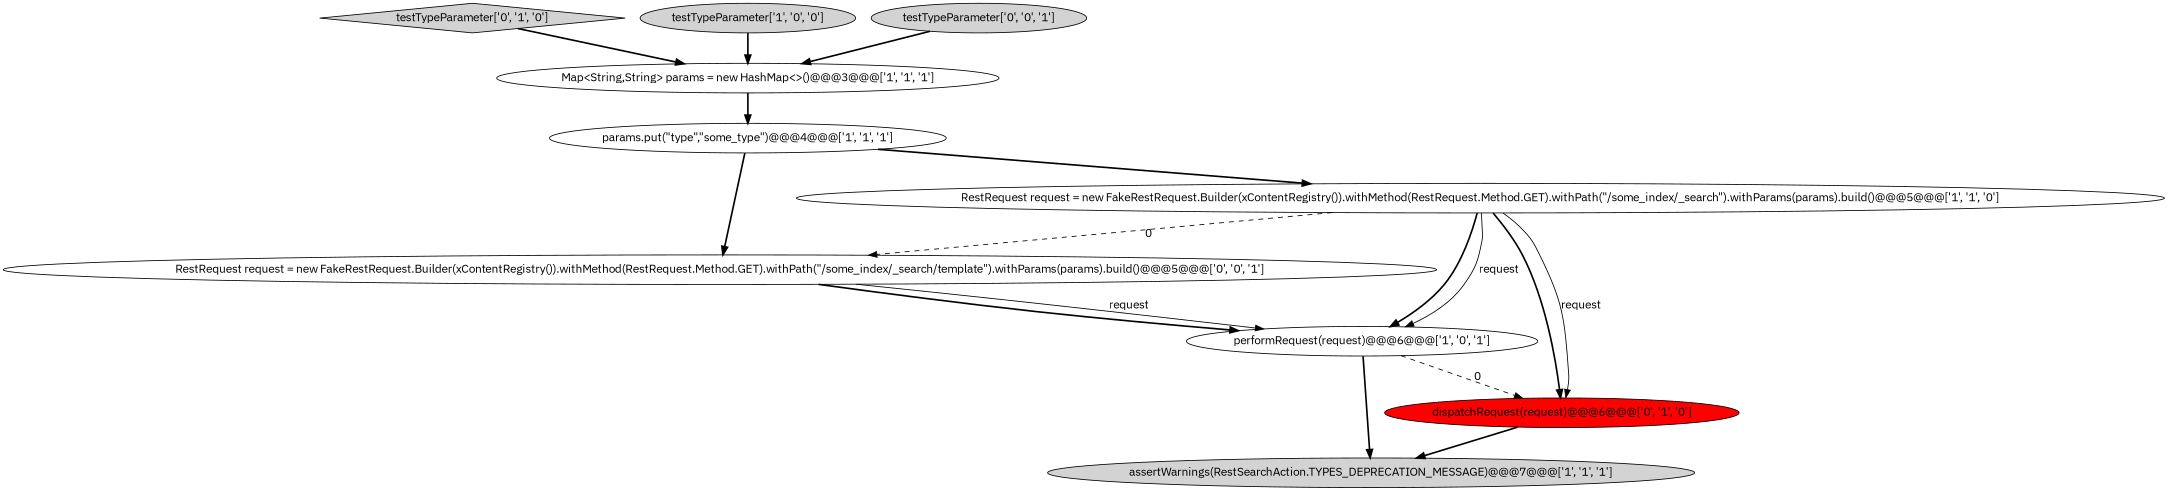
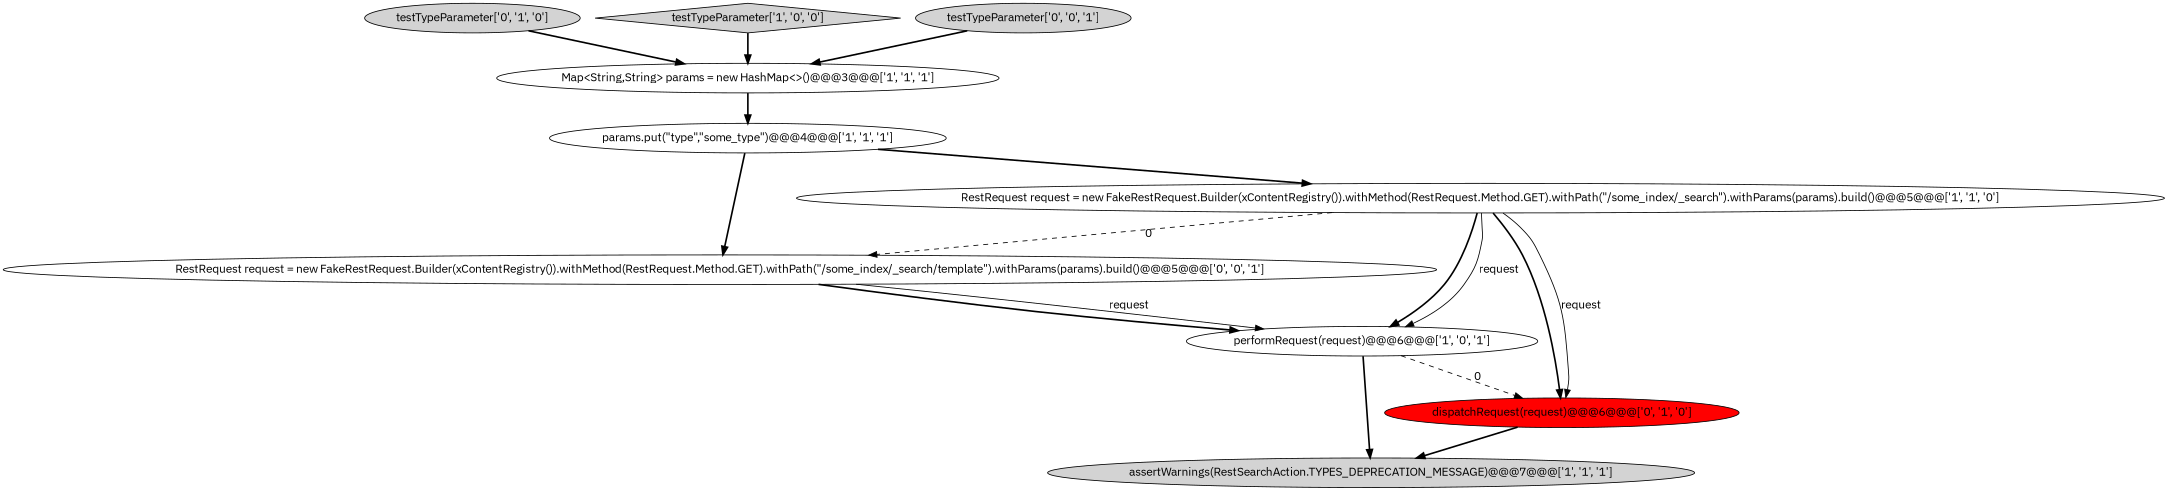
(472, 18) -> (472, 18)
(748, 18) -> (748, 18)
